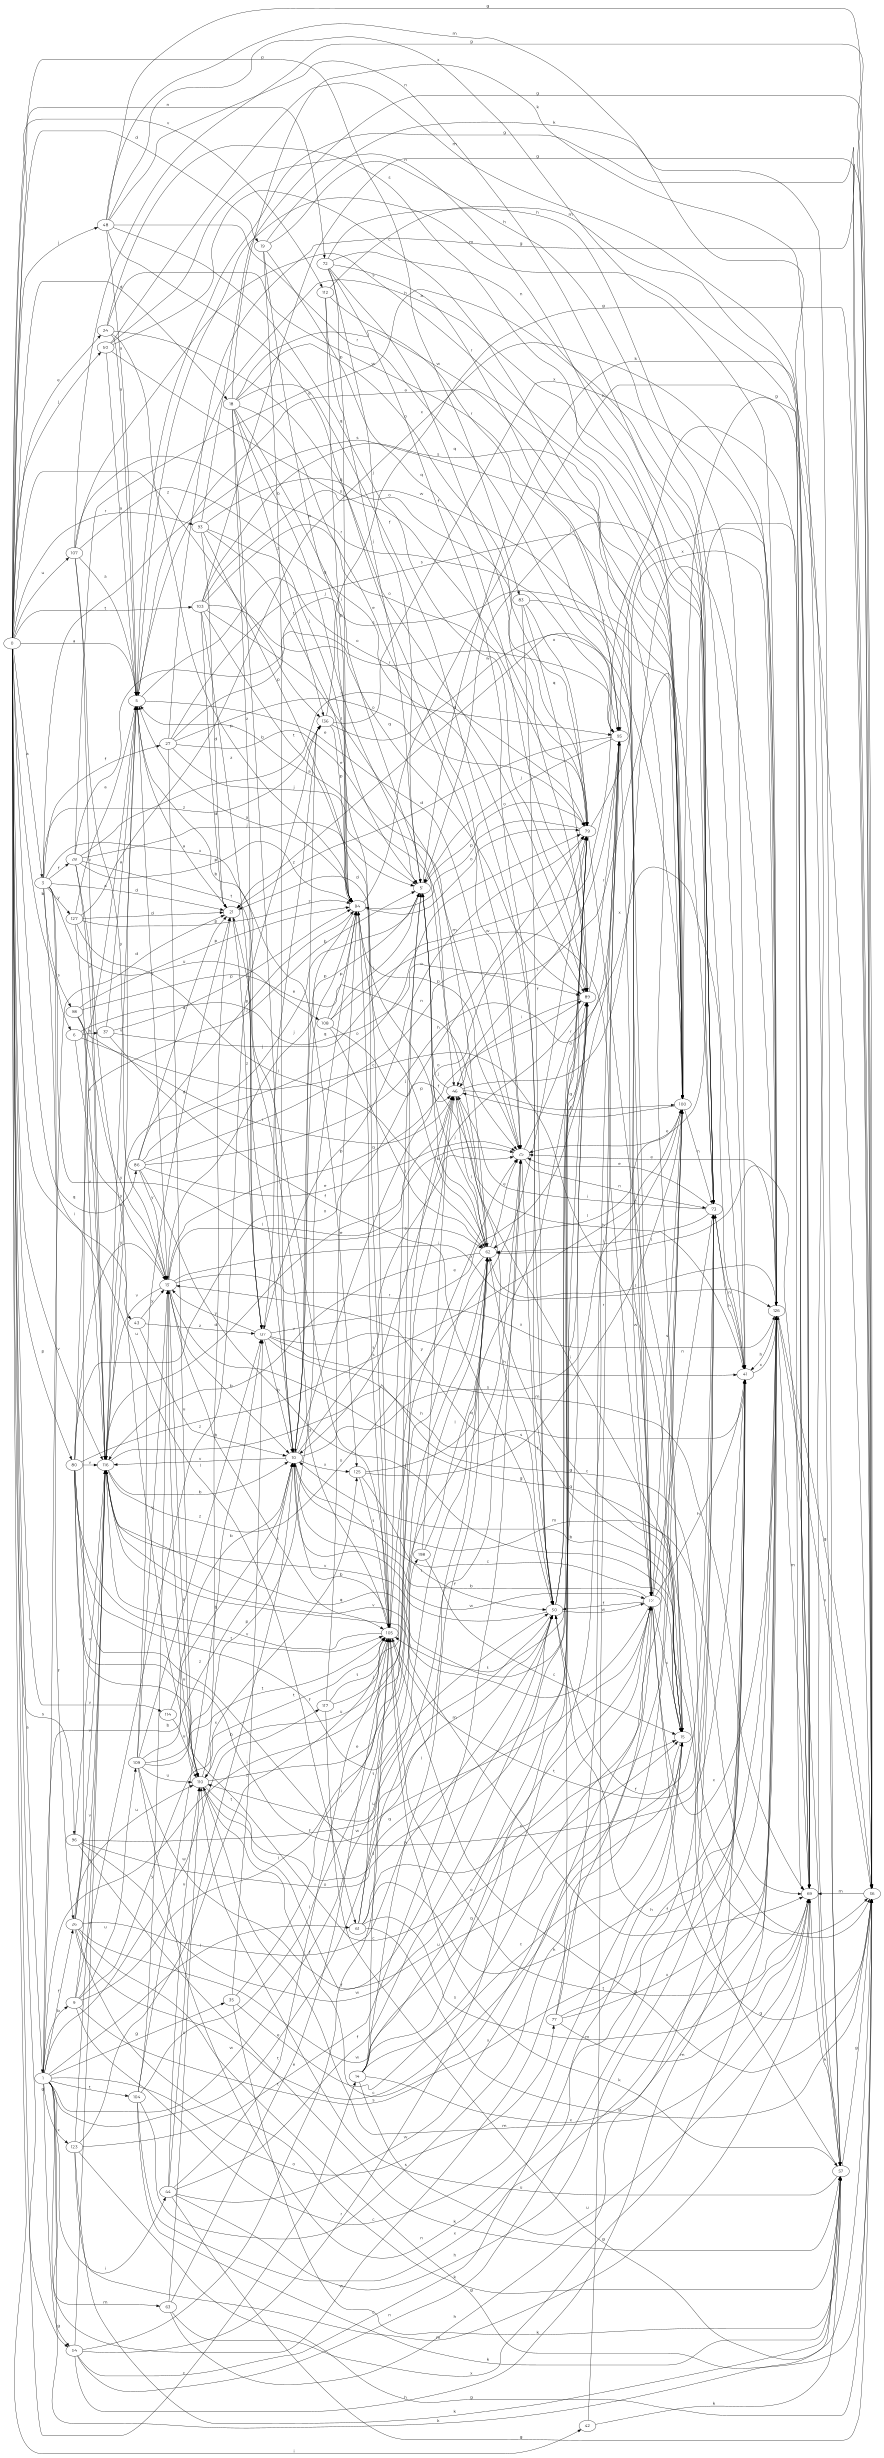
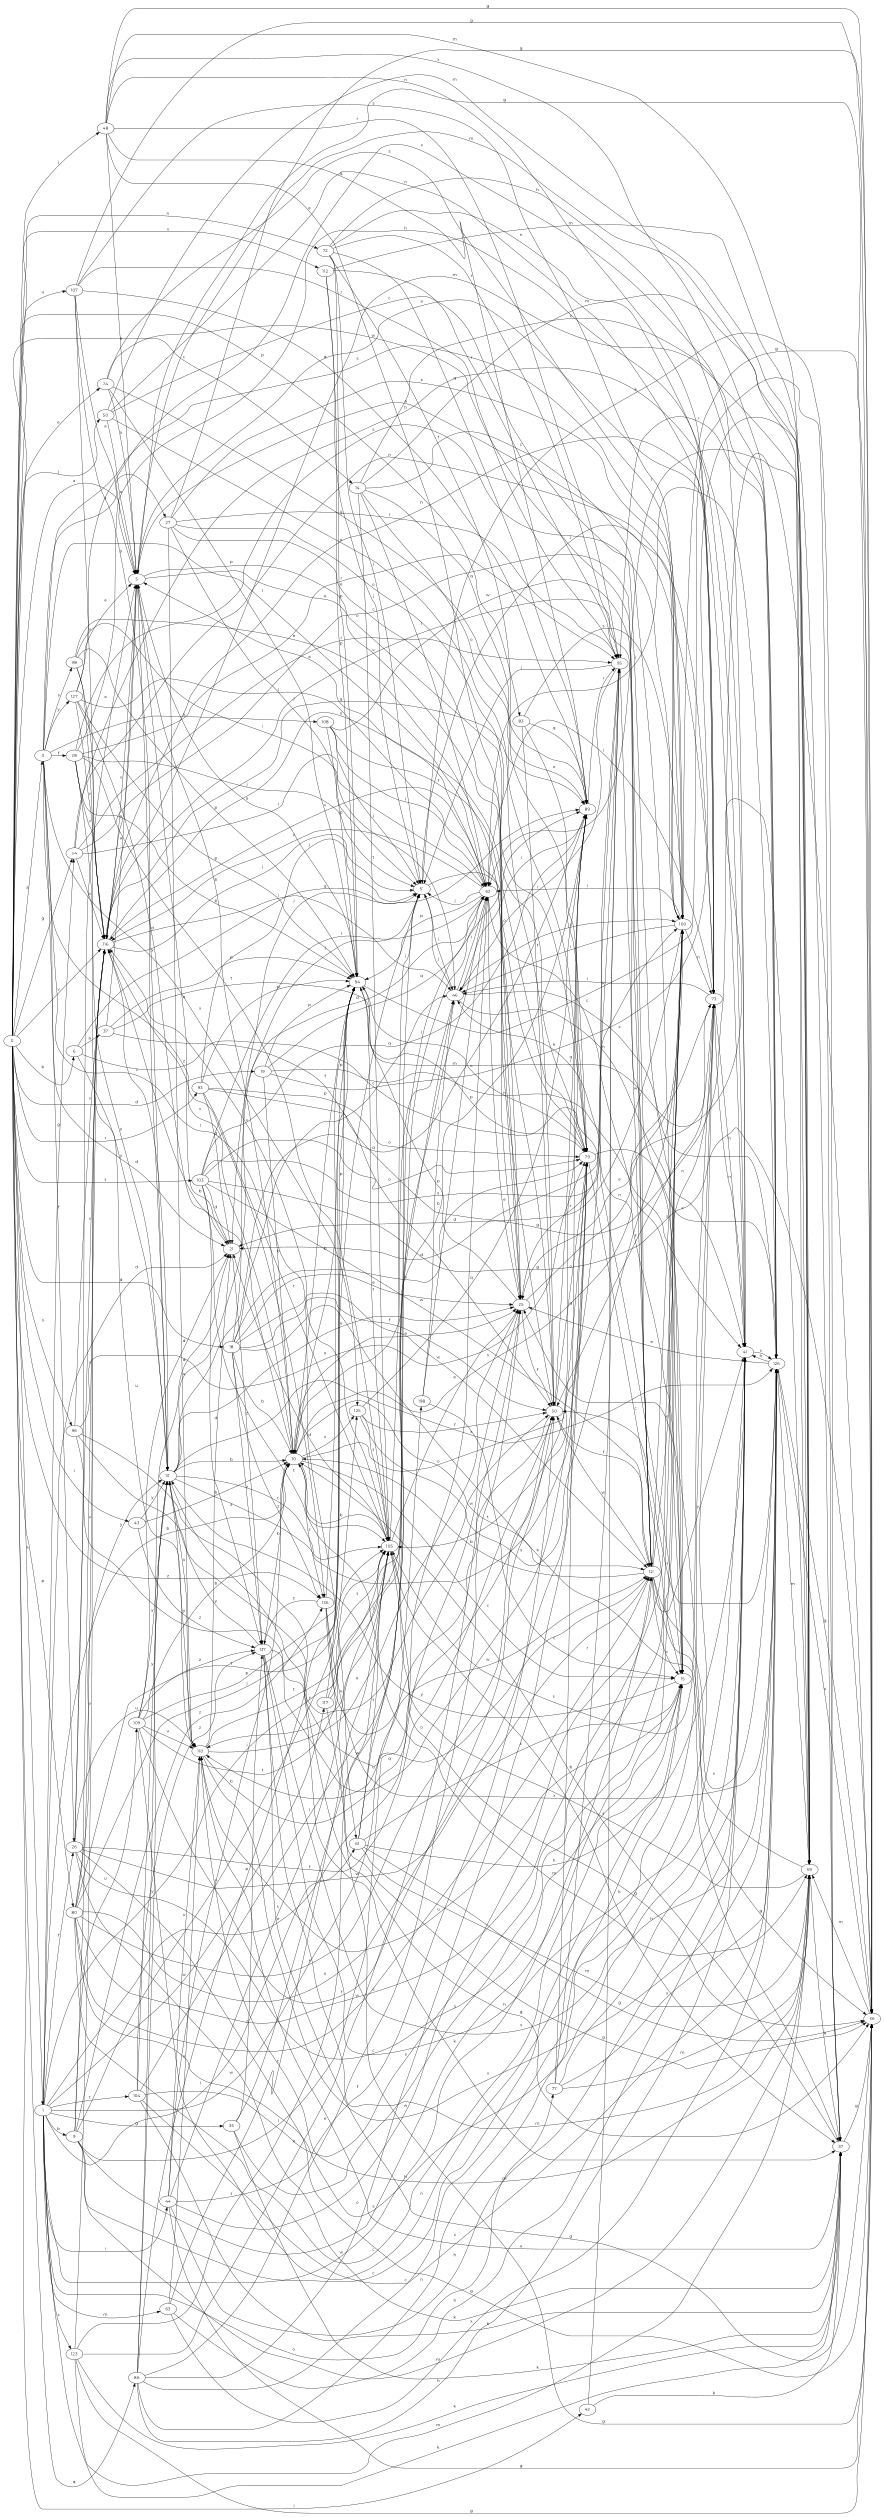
(168, 1715) -> none
(588, 2208) -> (588, 301)
none -> (525, 2330)
